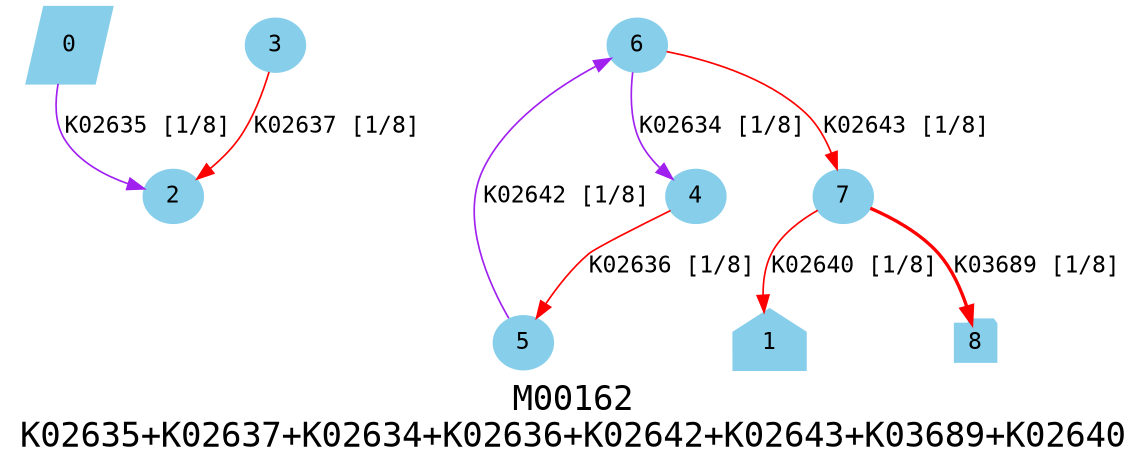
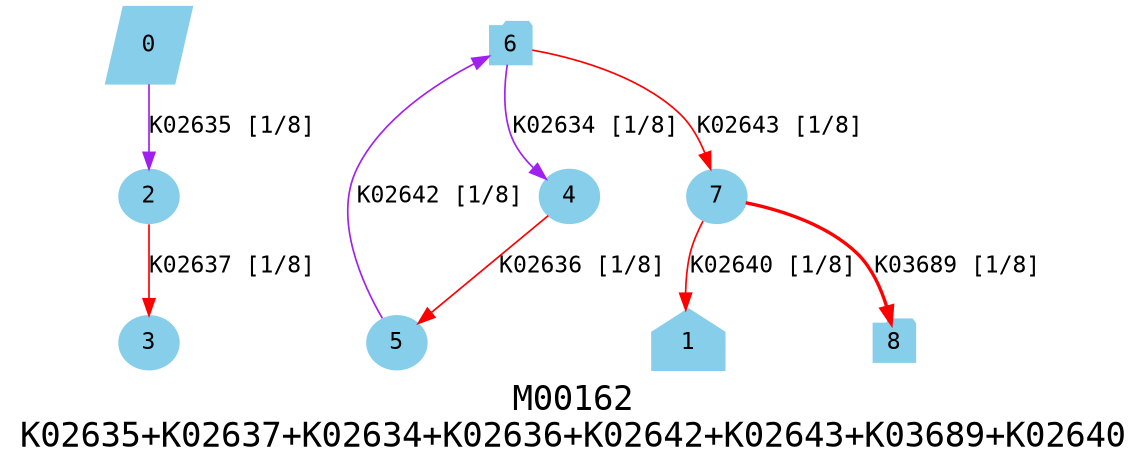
(637, 45) -> (511, 45)
(247, 125) -> (149, 261)
